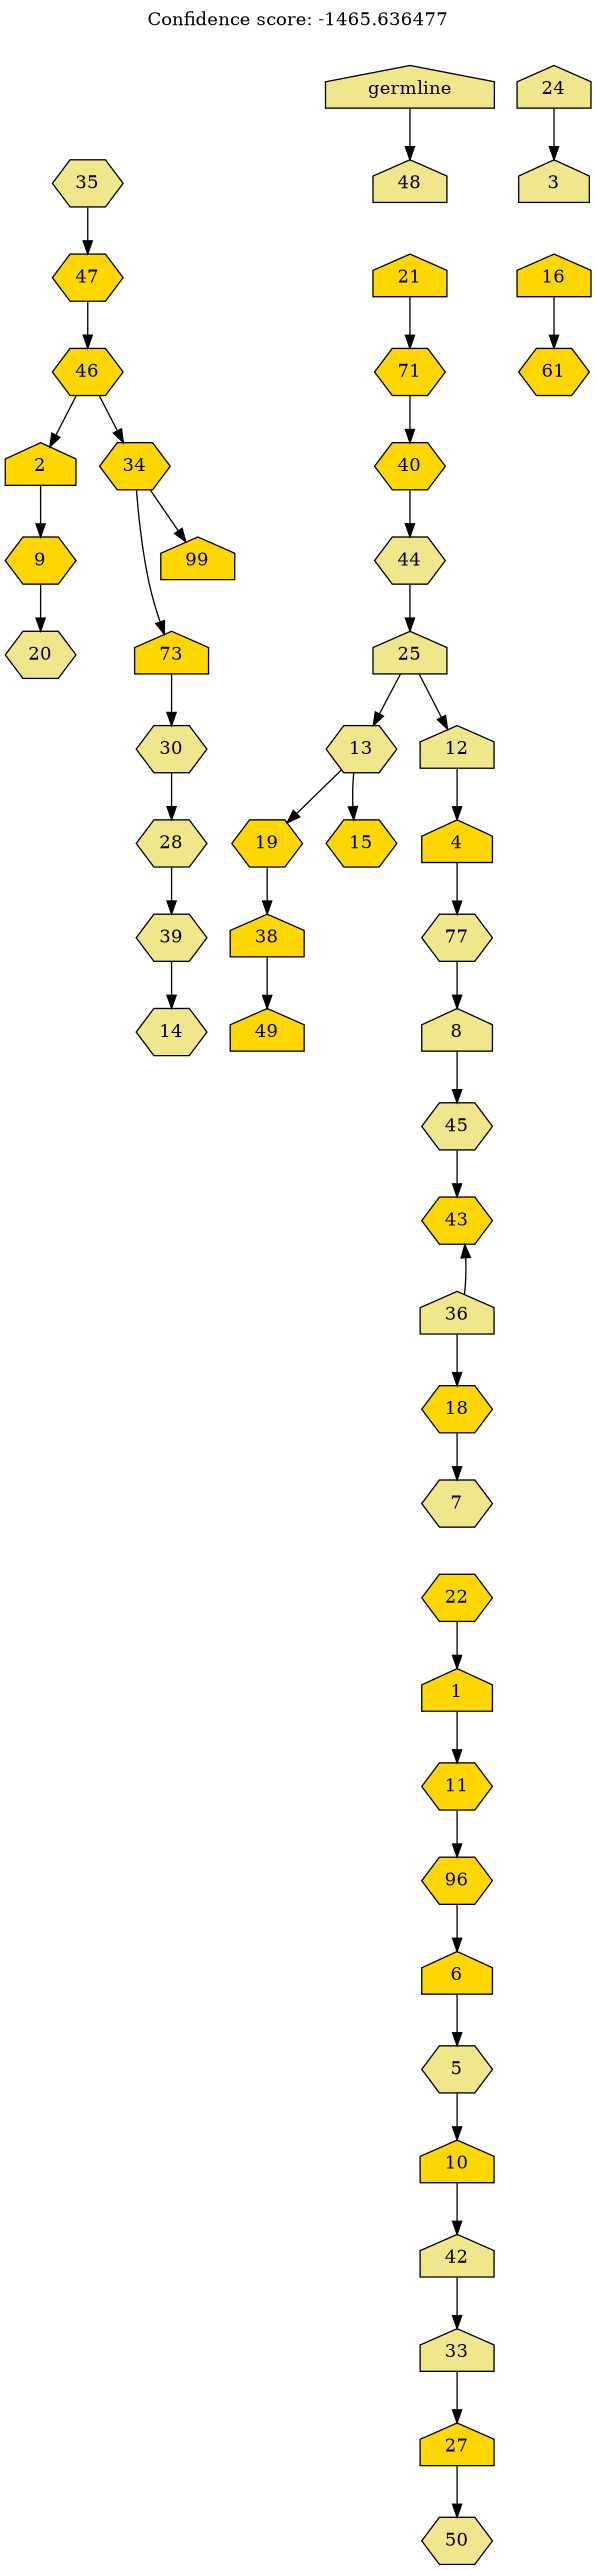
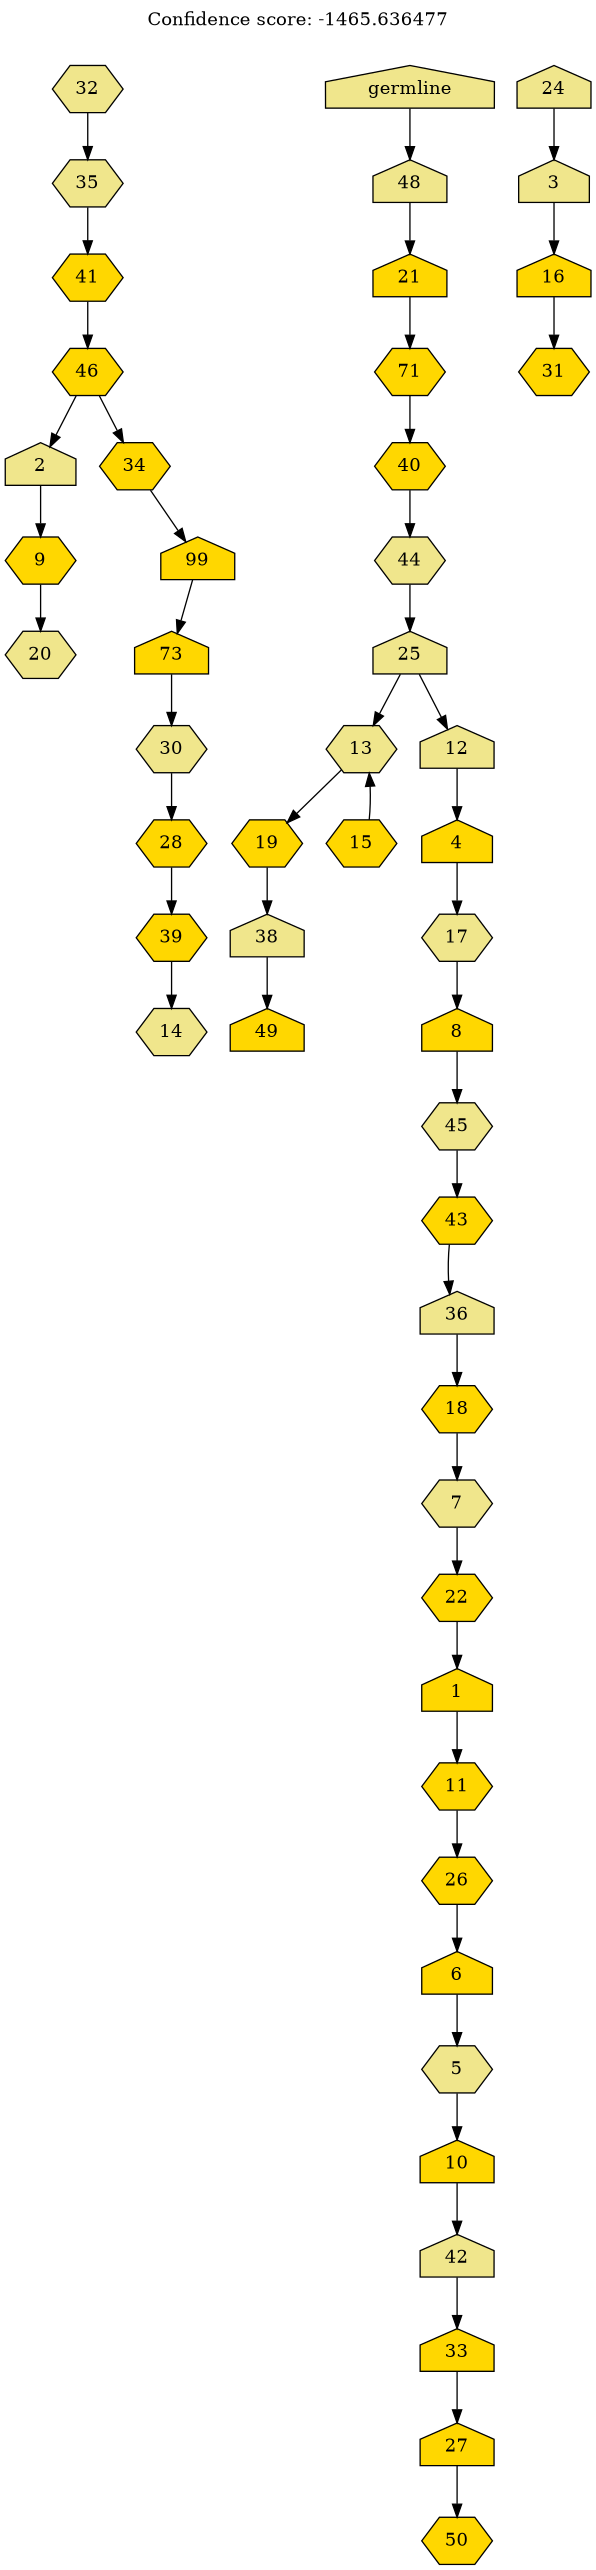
none -> (88, 89)
none -> (410, 222)
none -> (554, 222)
(88, 278) -> (88, 278)
(554, 372) -> (554, 372)
(41, 466) -> (41, 466)
(144, 557) -> (187, 600)
(353, 790) -> (370, 803)
(172, 843) -> (172, 843)
(172, 938) -> (172, 938)
(267, 938) -> (267, 938)
(457, 938) -> (457, 938)
(457, 1032) -> (457, 1032)
(466, 1276) -> (448, 1263)
none -> (457, 1544)
(457, 1881) -> (457, 1881)
(457, 2352) -> (457, 2352)
(457, 2541) -> (457, 2541)
